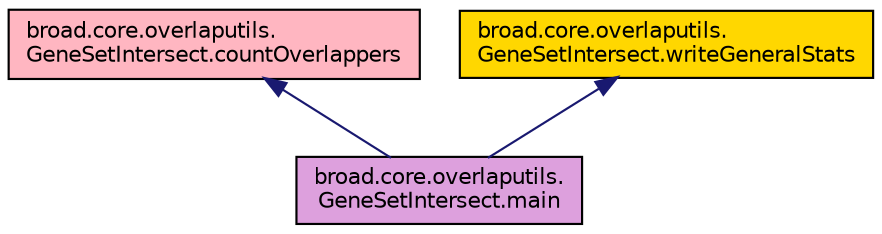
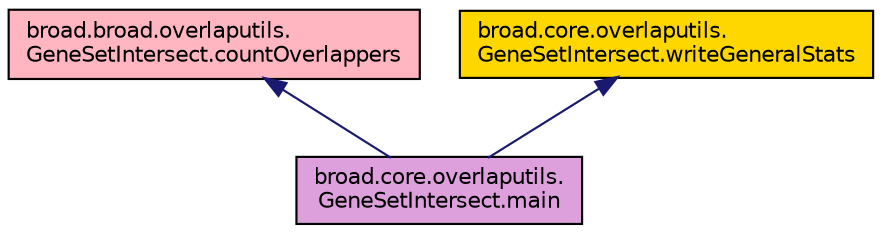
(214, 44) -> (214, 44)
